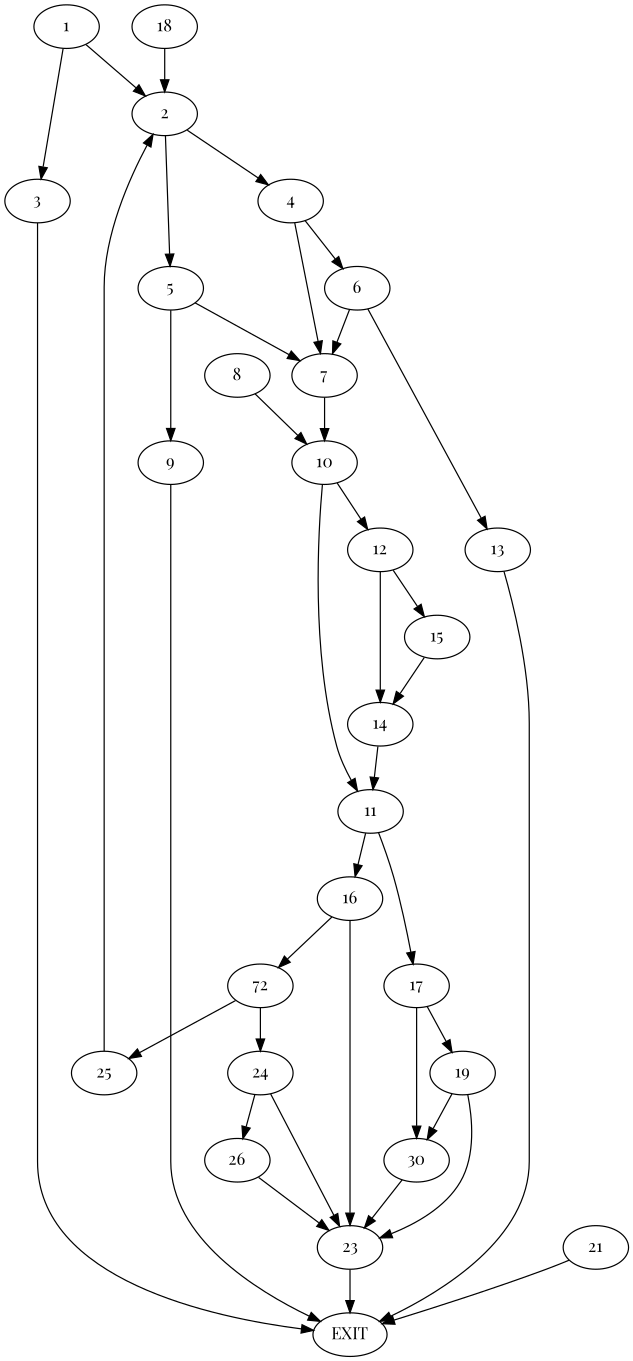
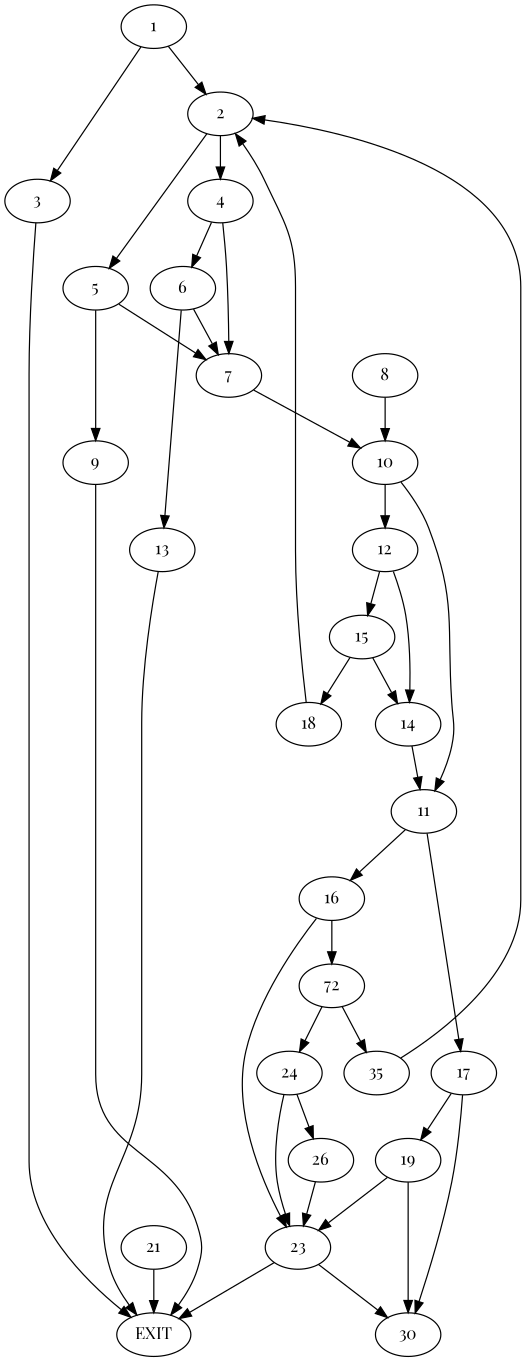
none -> (339, 675)
(104, 1073) -> (377, 1073)
(387, 1199) -> (348, 1287)
